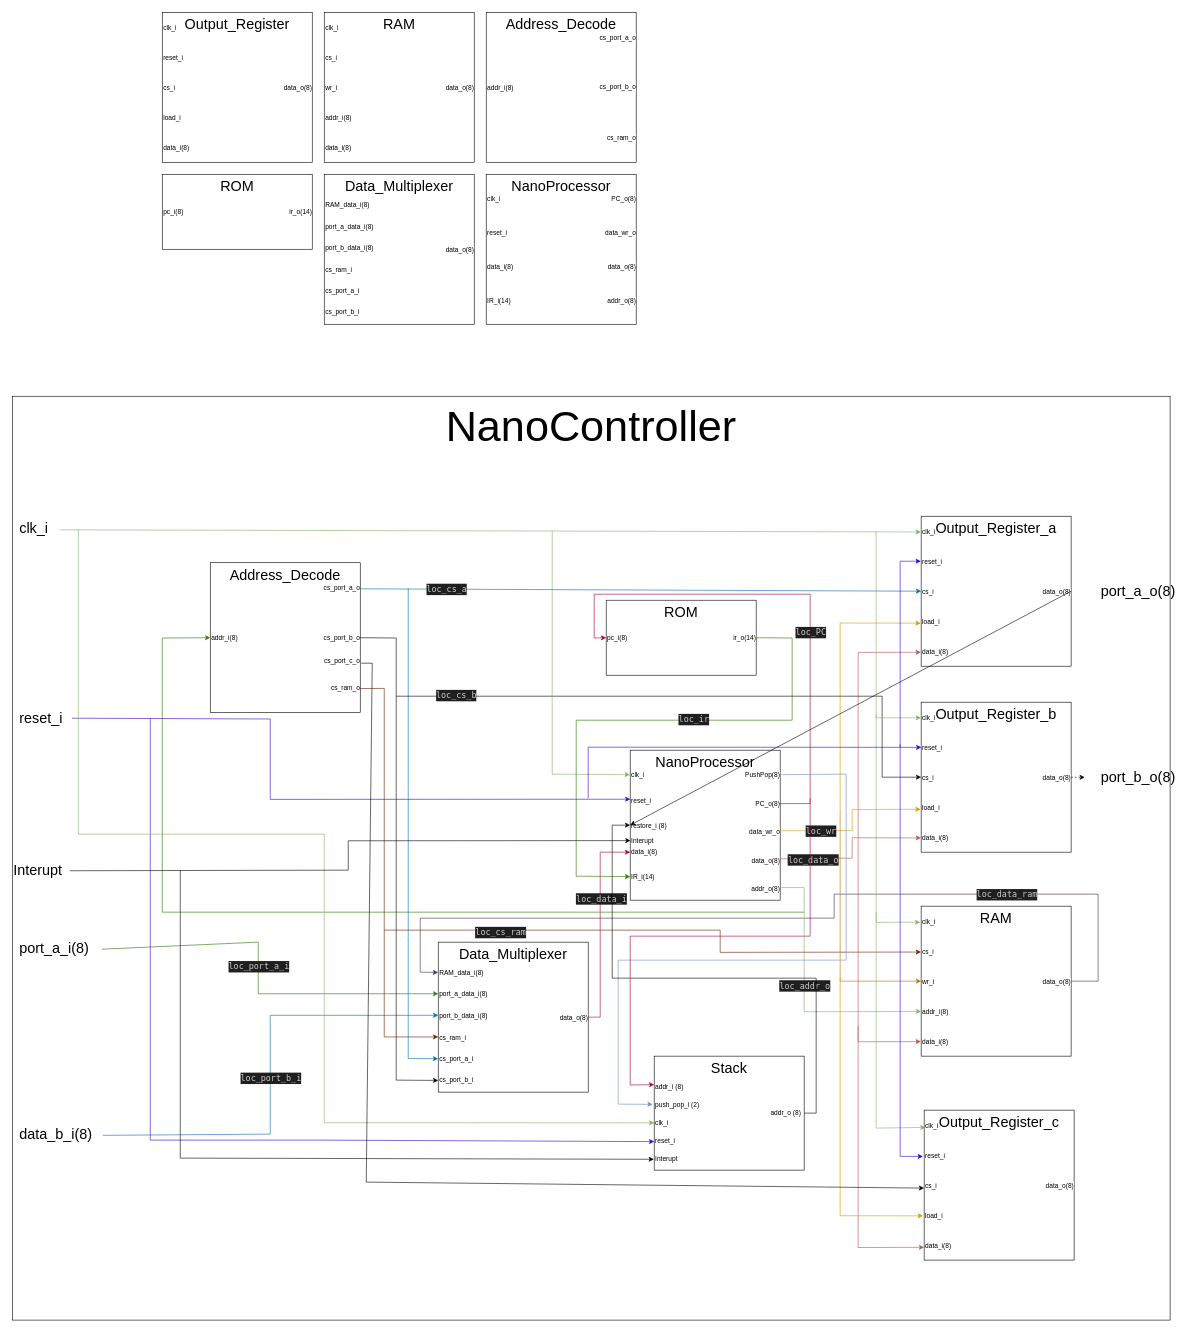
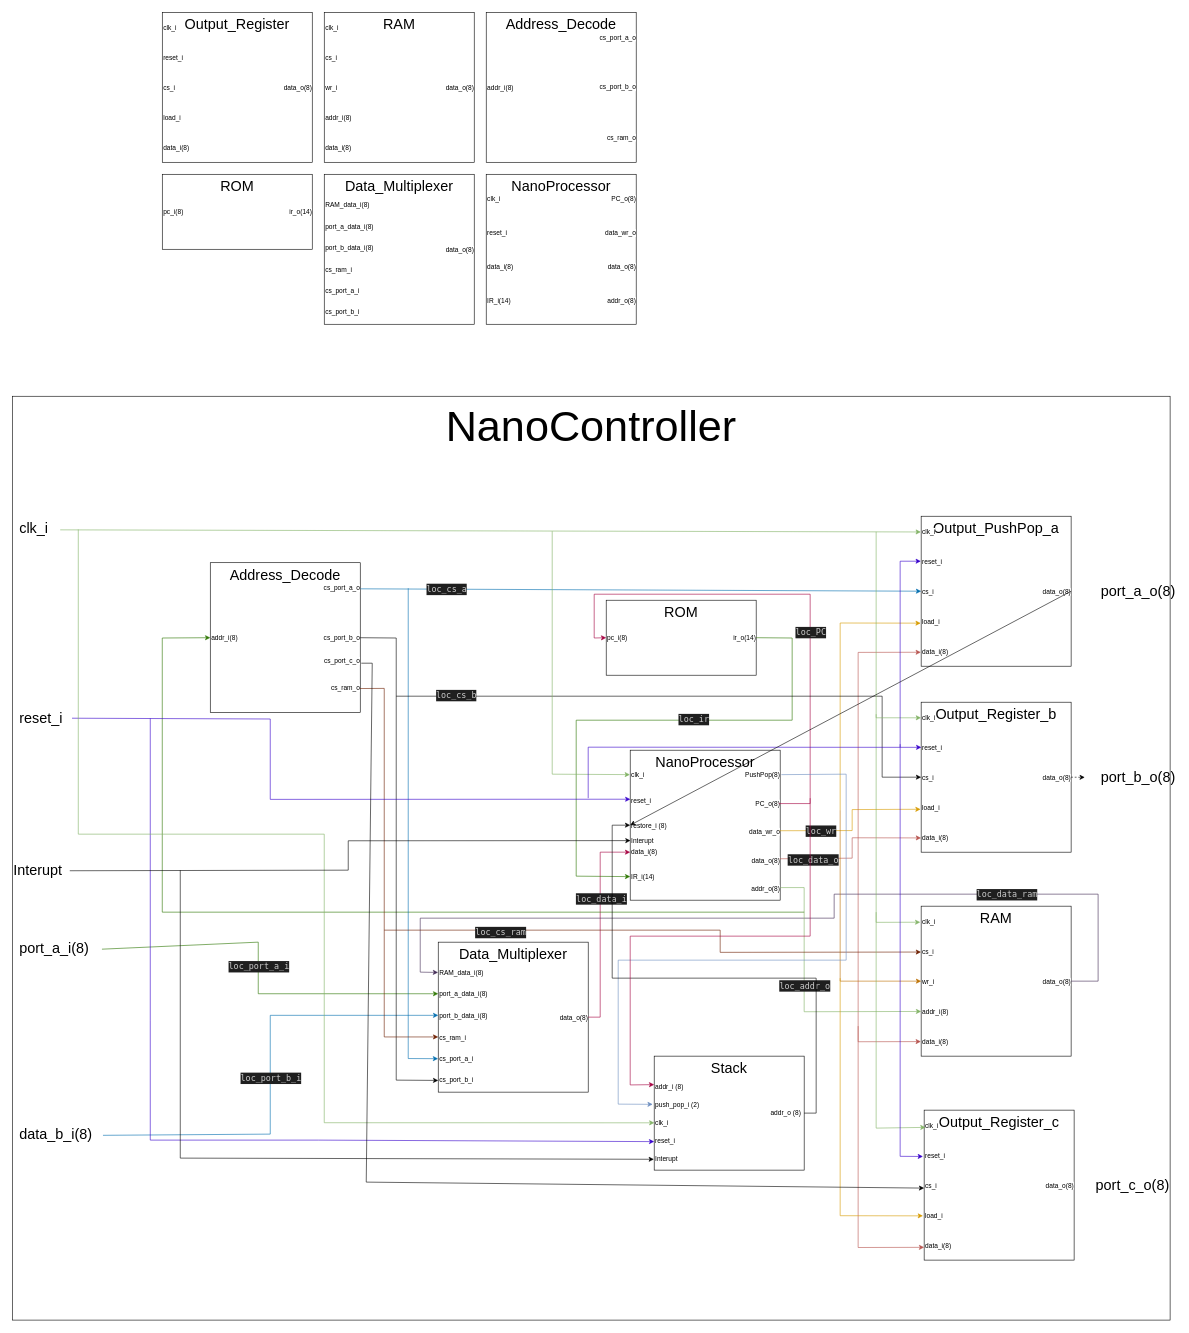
(996, 529) -> (996, 529)
none -> (1125, 1185)
